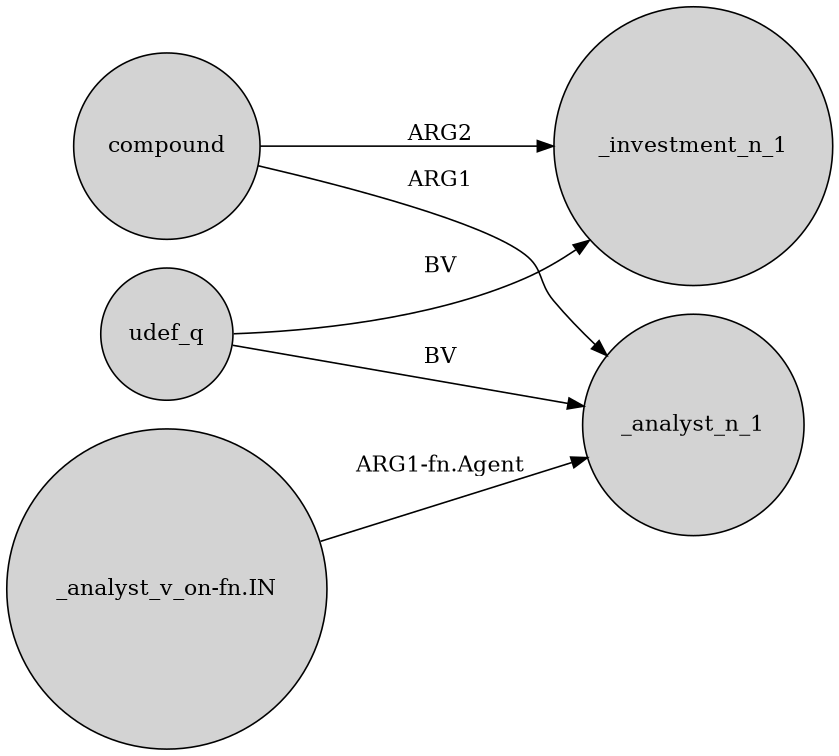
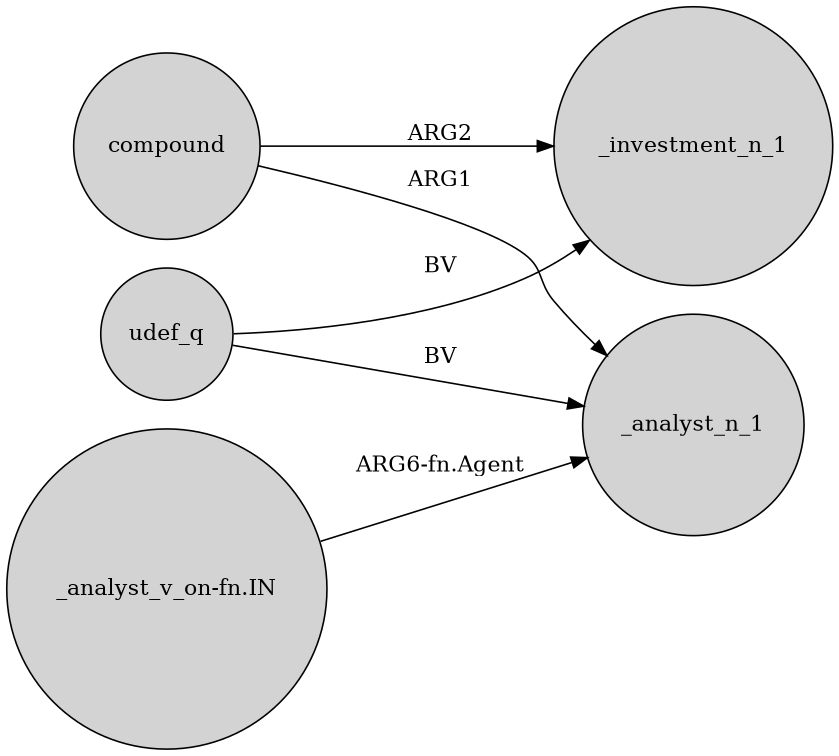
(440, 466) -> (440, 466)
